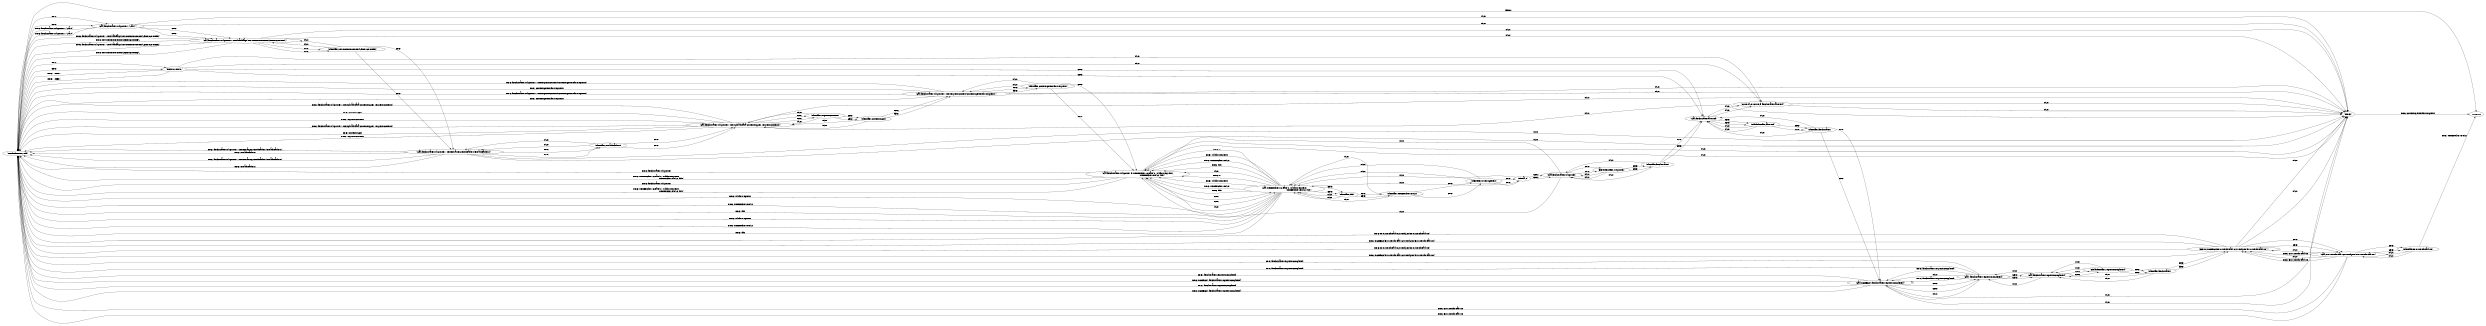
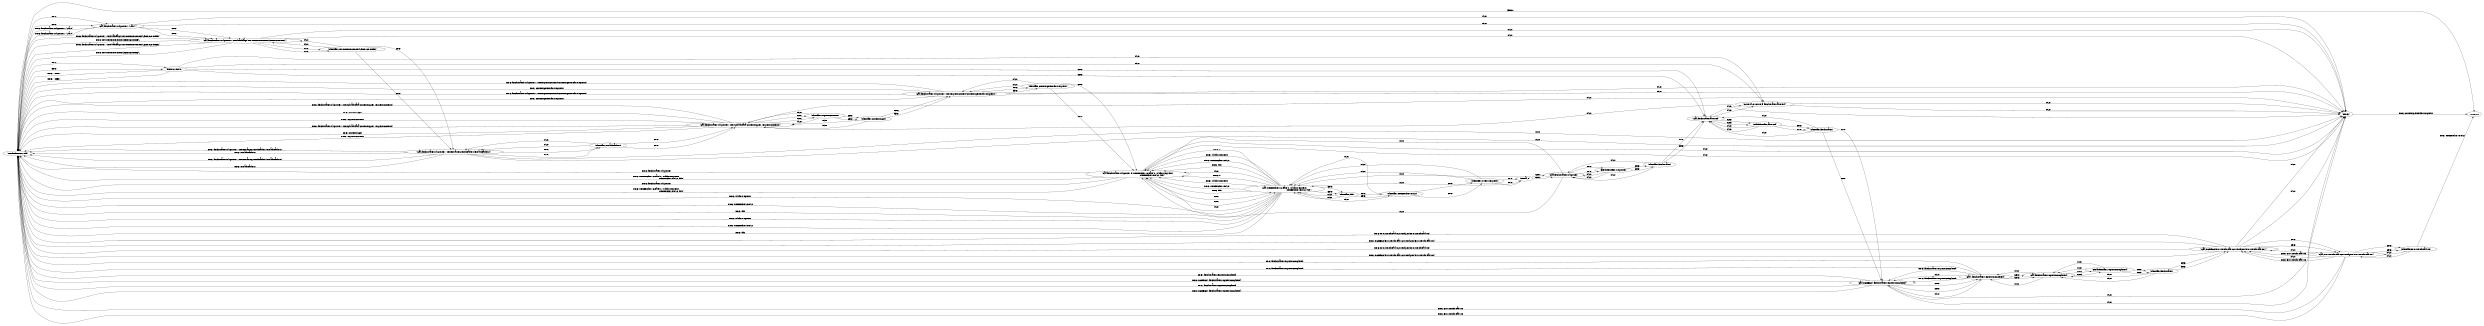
(1484, 181) -> (1485, 181)
(2234, 249) -> (2234, 249)
